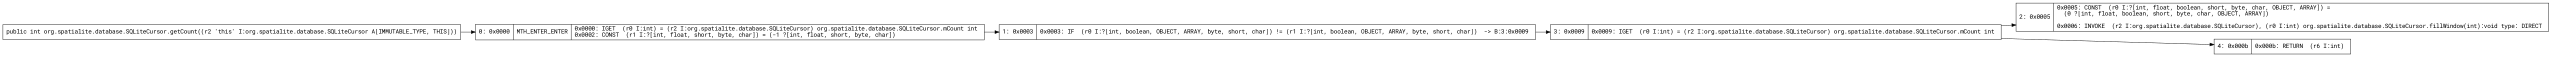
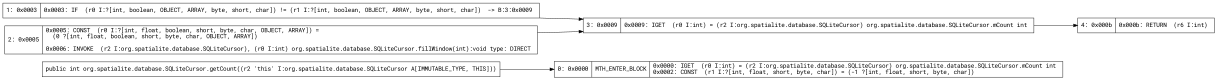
(2007, 25) -> (558, 32)
(542, 32) -> (621, 69)
(990, 32) -> none
